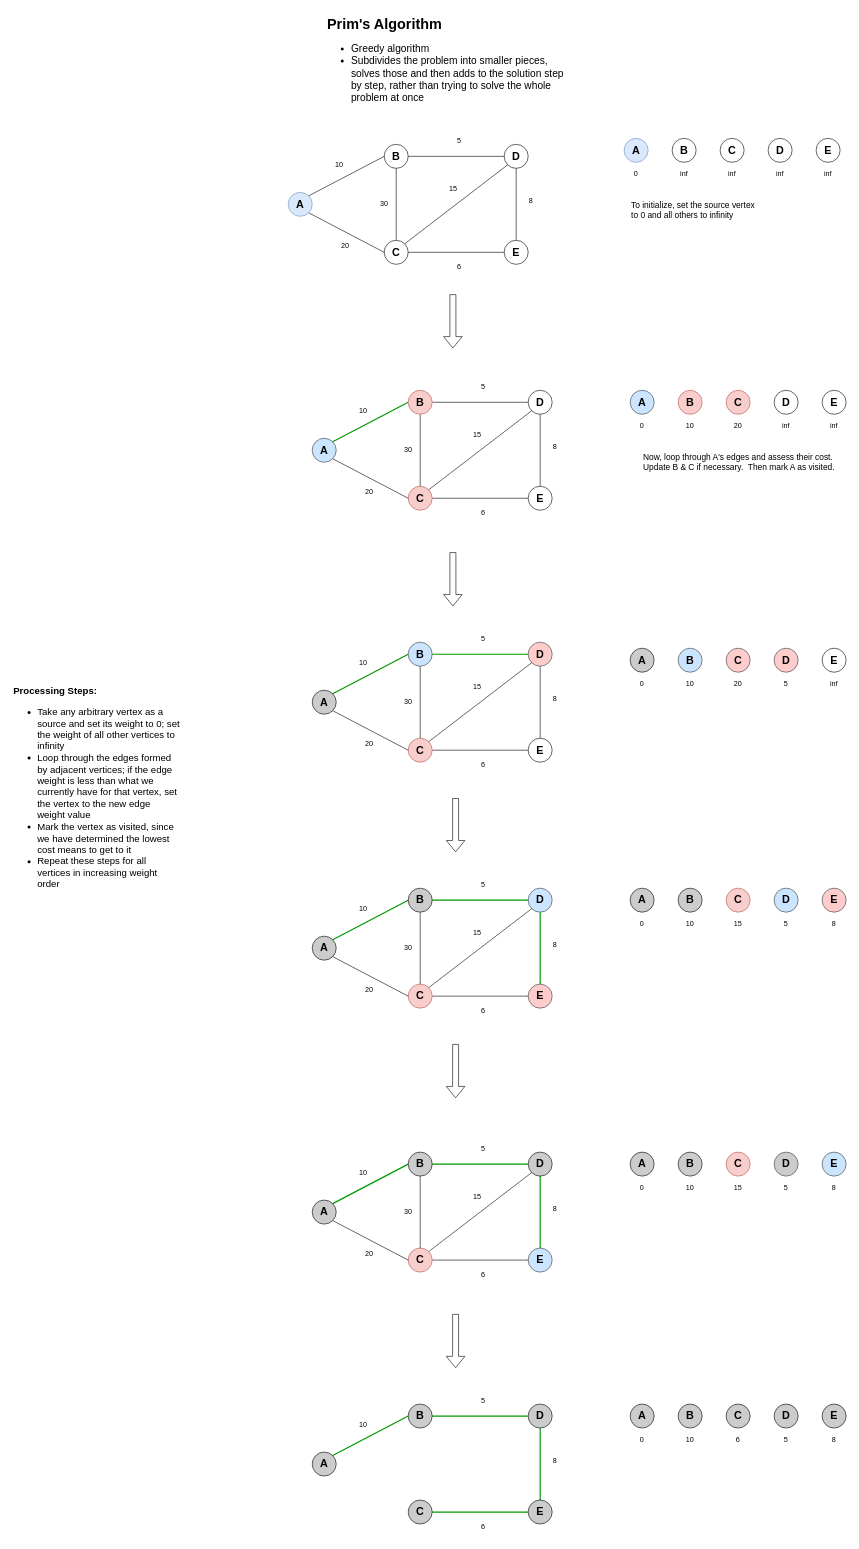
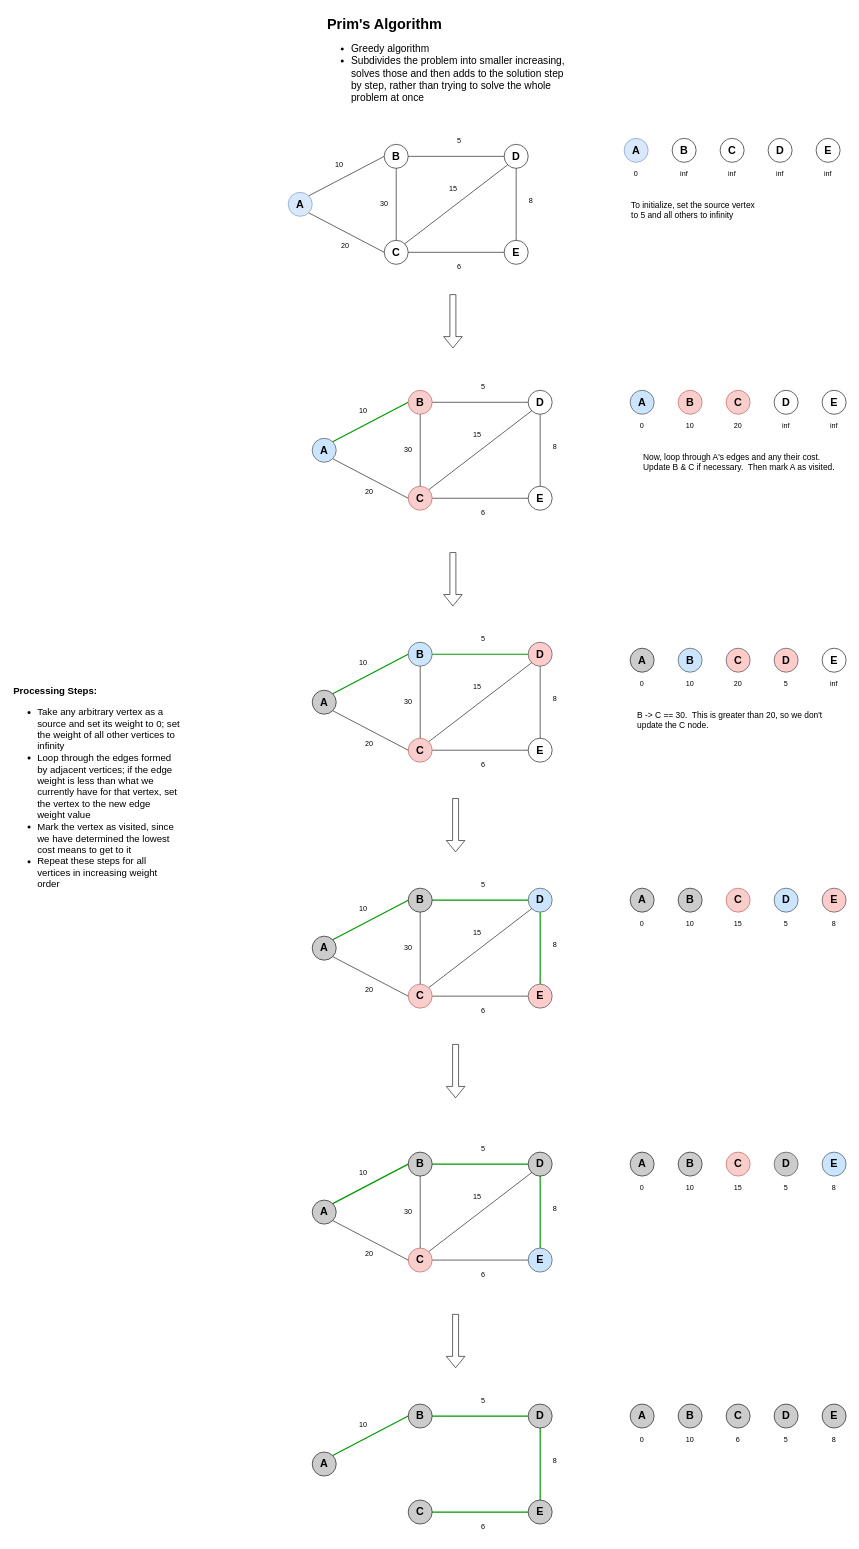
(448, 28) -> (448, 28)
(694, 210) -> (694, 210)
(745, 462) -> (745, 462)
none -> (738, 720)
